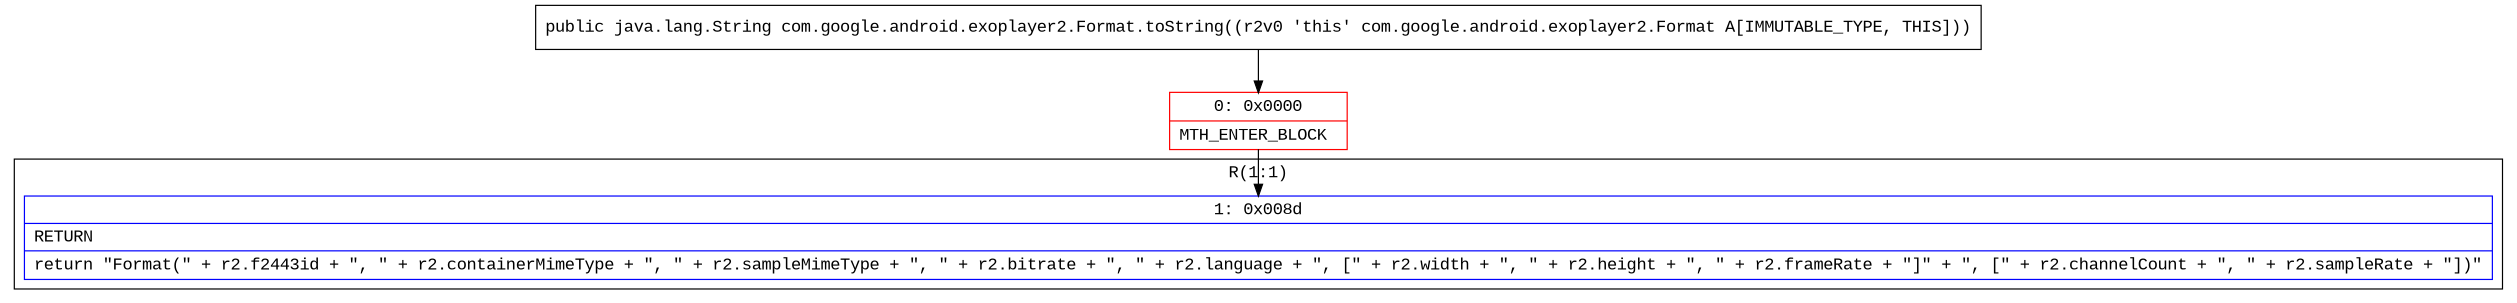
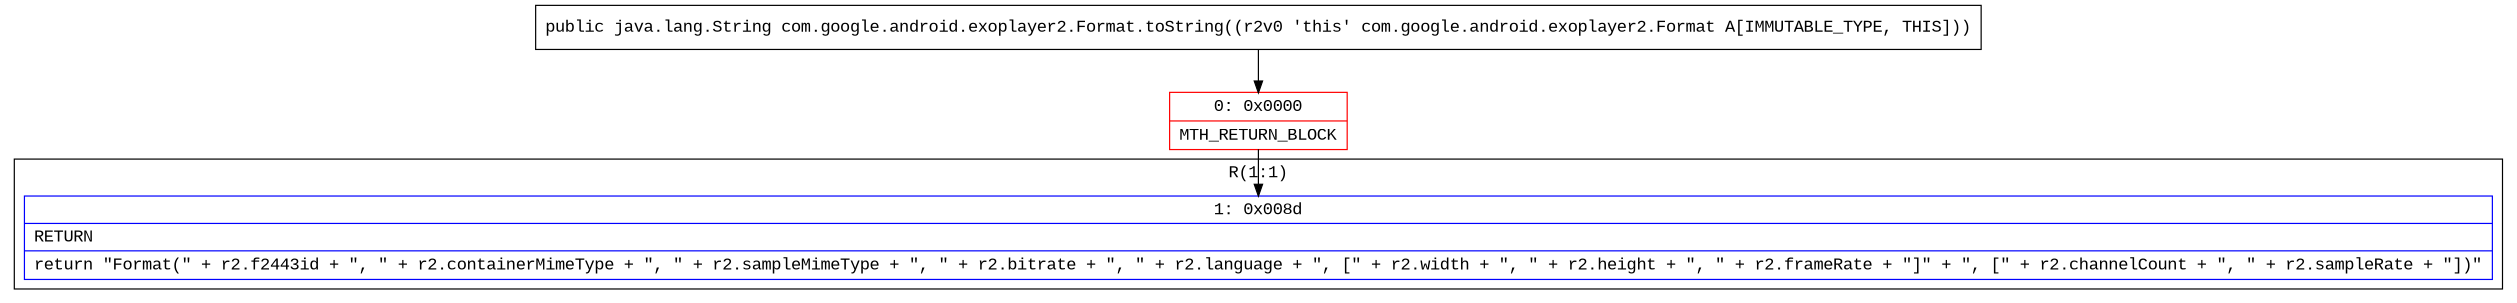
(1253, 135) -> (1258, 135)
